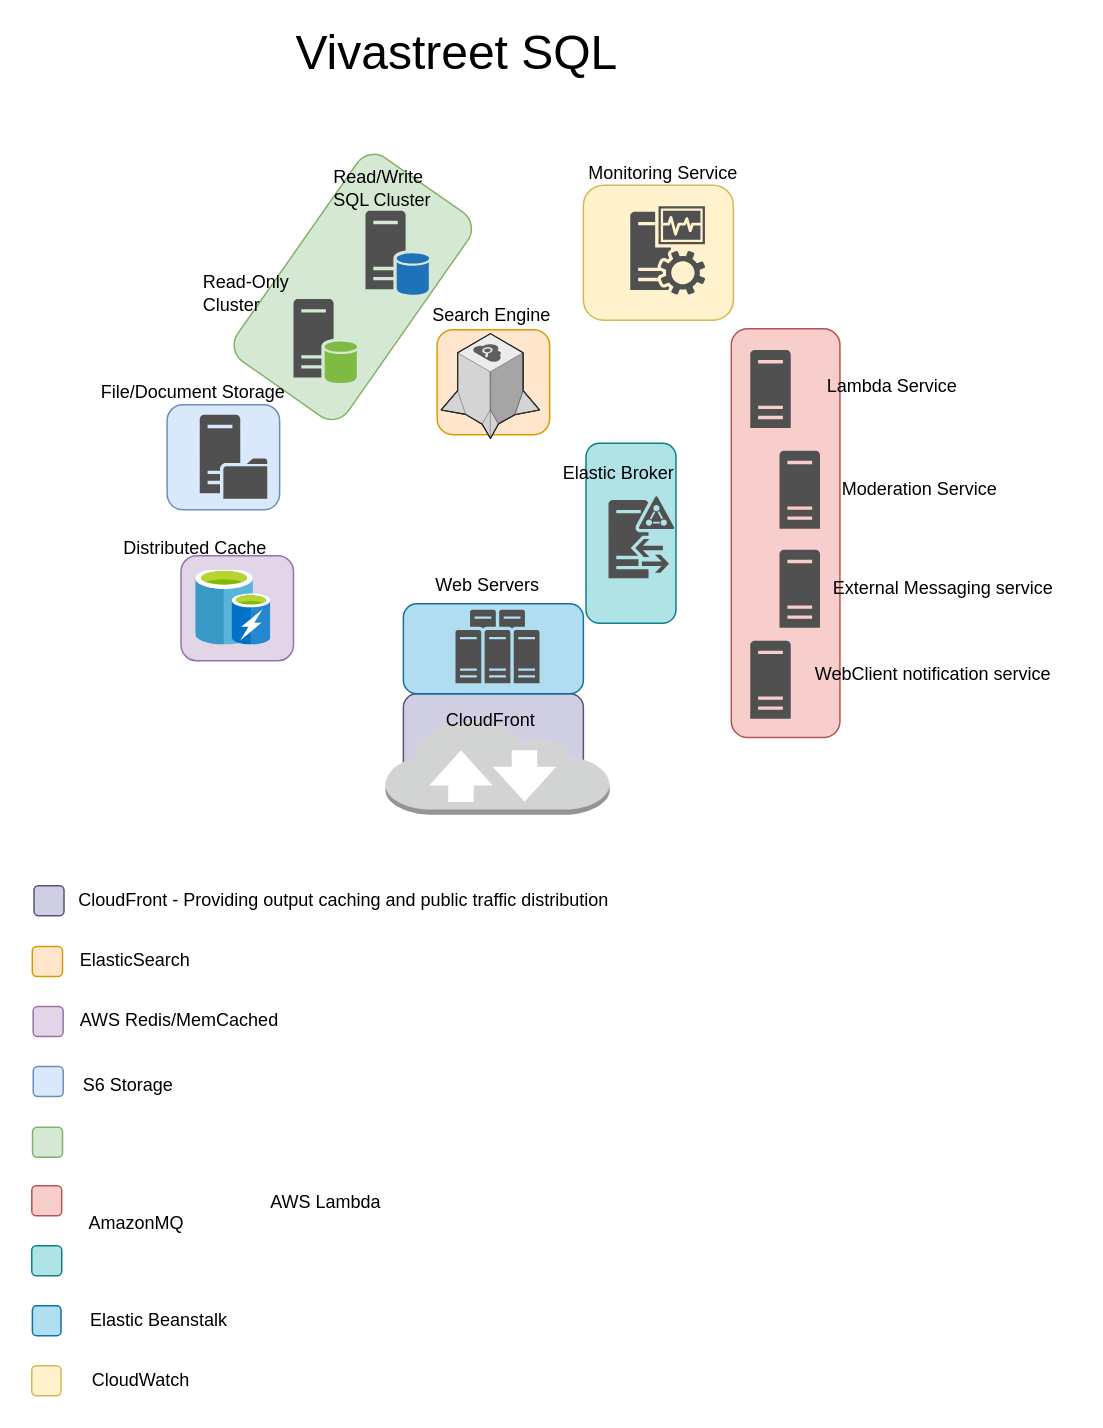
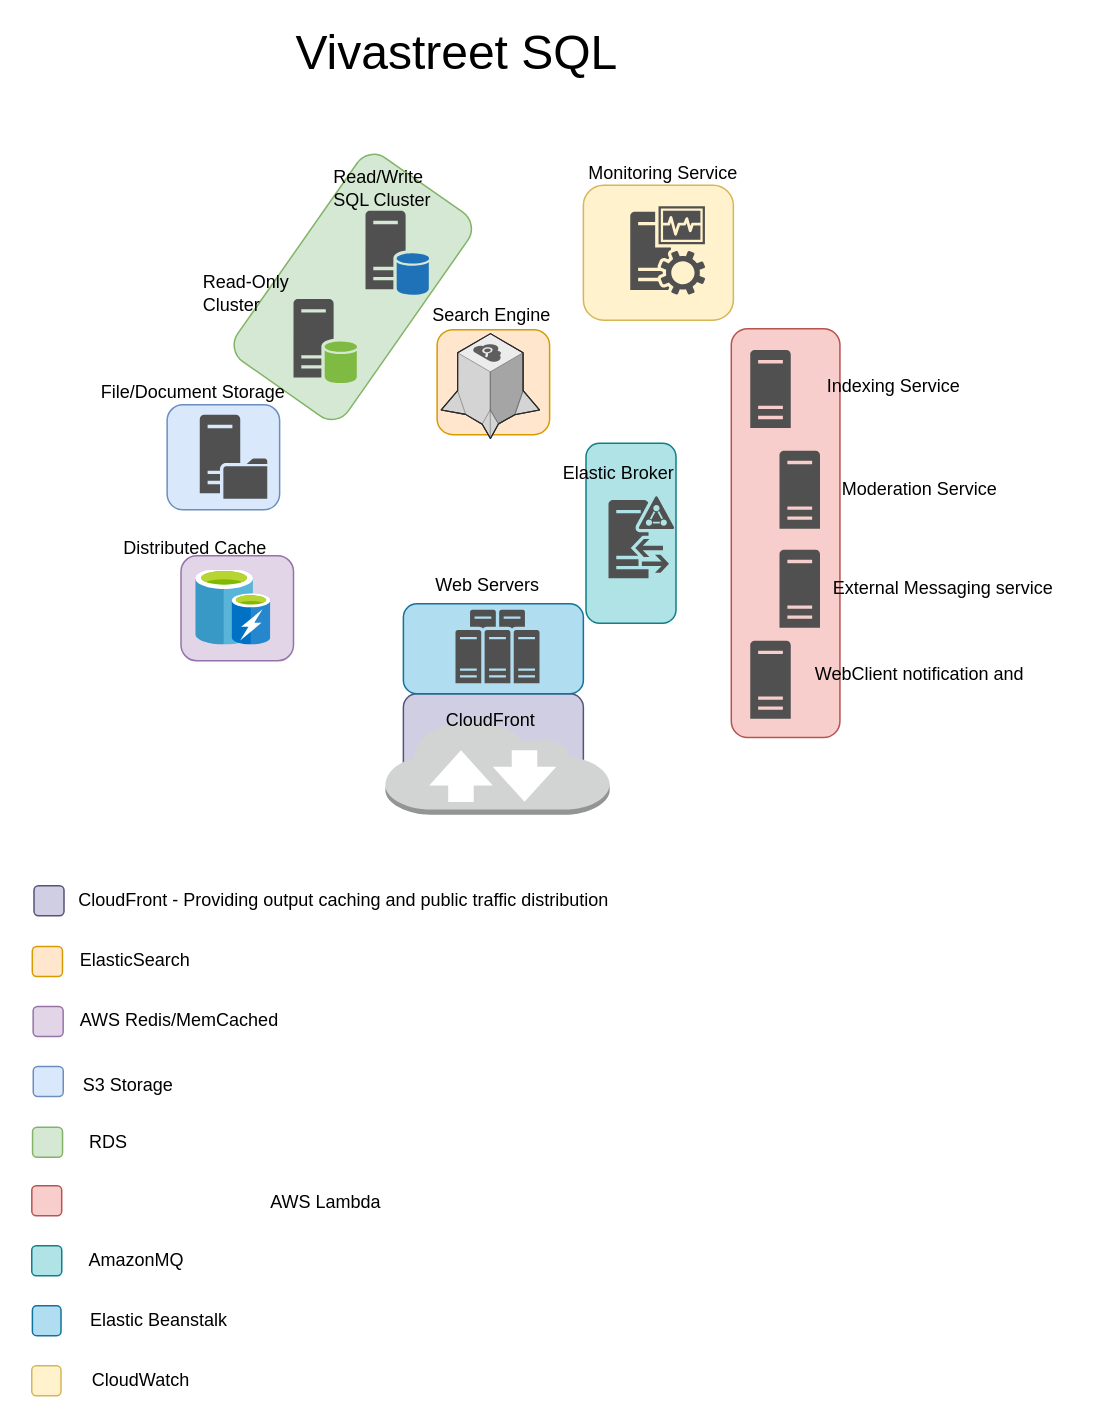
(893, 386) -> (901, 386)
(948, 674) -> (930, 674)
(131, 1085) -> (131, 1085)
none -> (110, 1142)
(135, 1223) -> (135, 1261)
